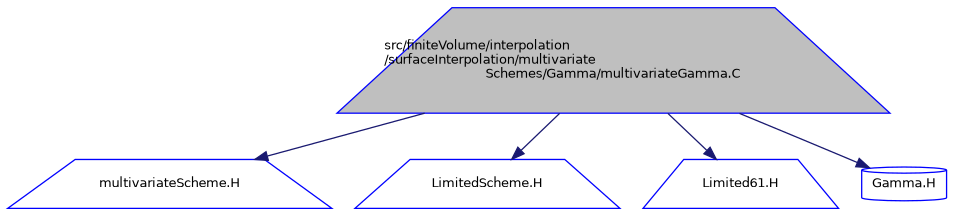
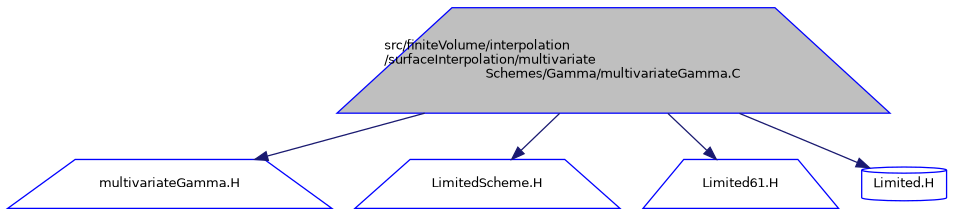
(170, 184) -> (170, 184)
(904, 184) -> (904, 184)
